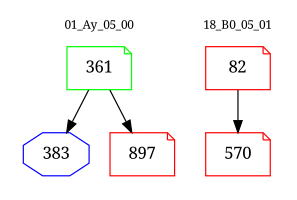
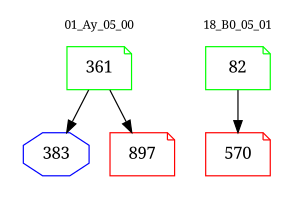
(238, 68) -> (238, 68)
